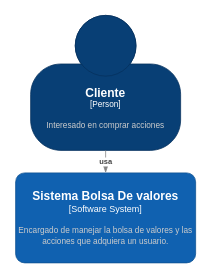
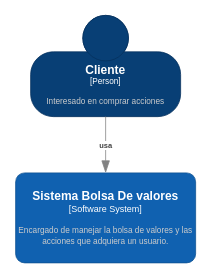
(105, 83) -> (105, 66)
